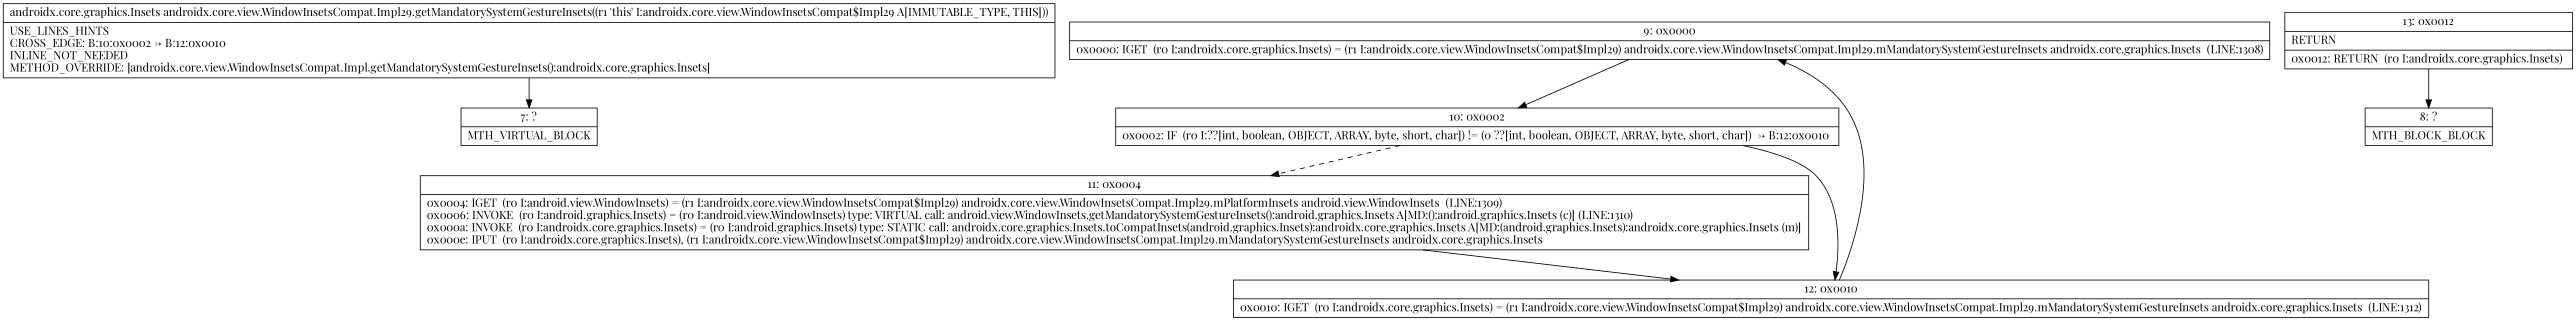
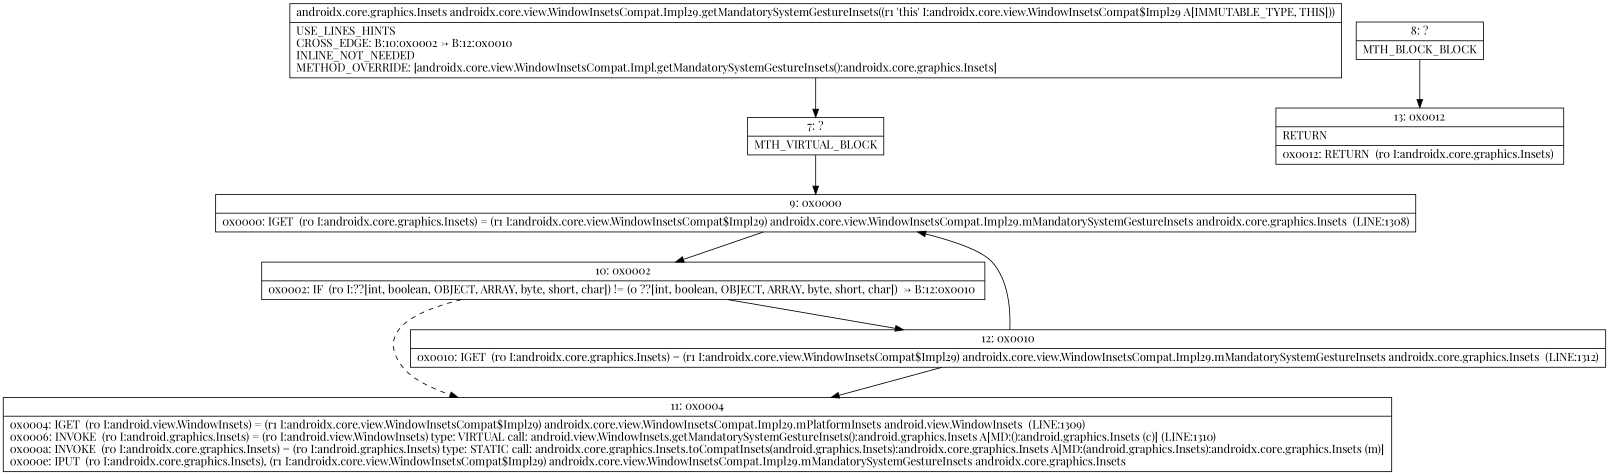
(2429, 84) -> (1420, 80)
none -> (816, 171)
(1547, 264) -> (890, 381)
